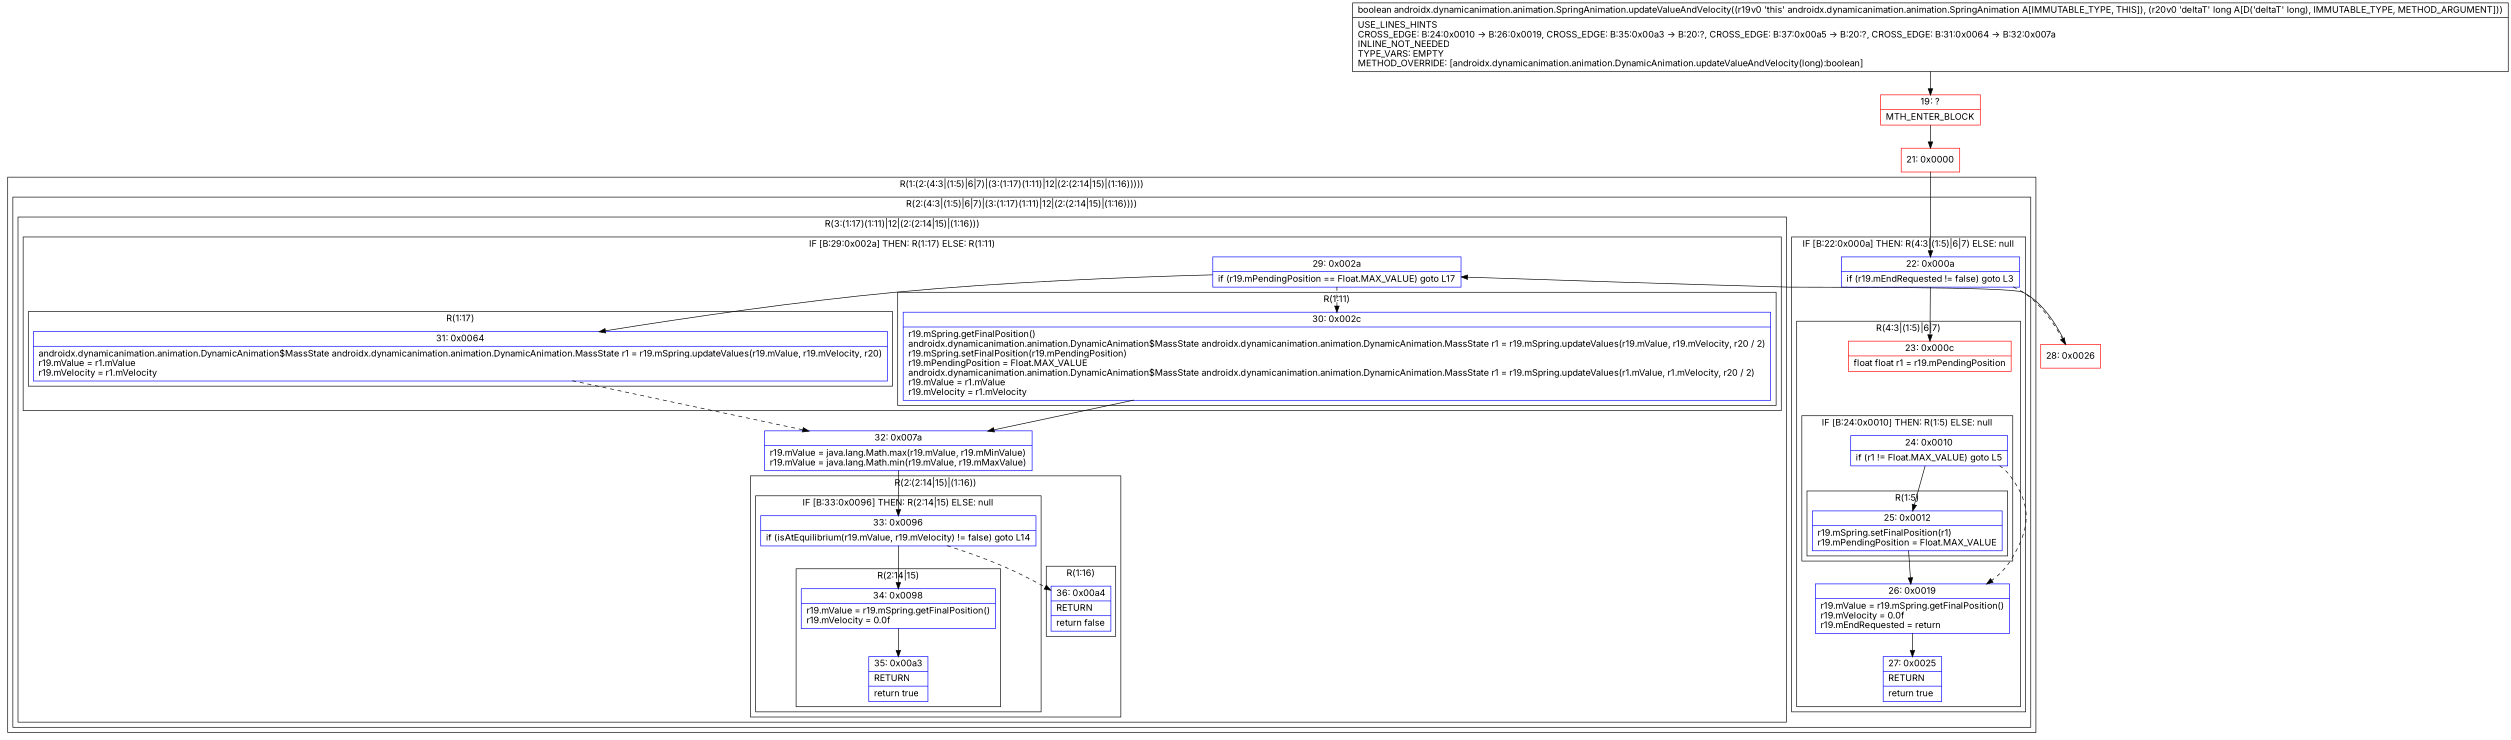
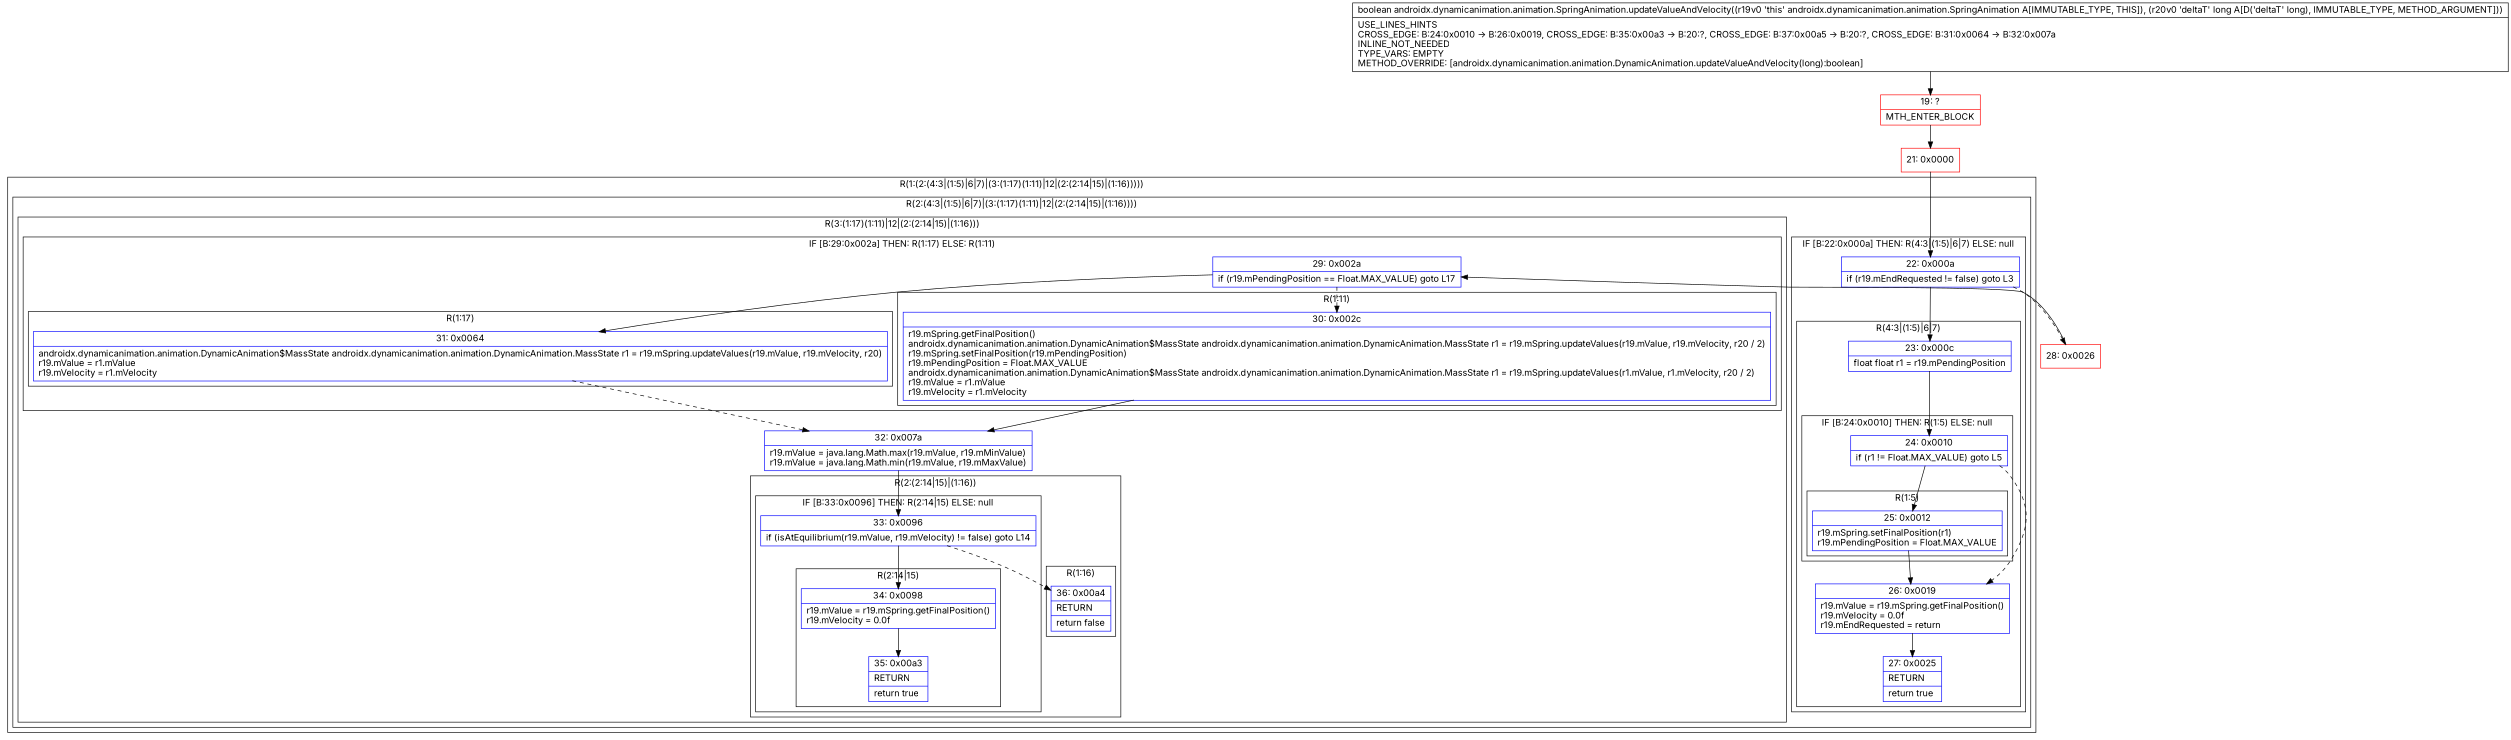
(1930, 356) -> (1930, 356)
none -> (1930, 400)
